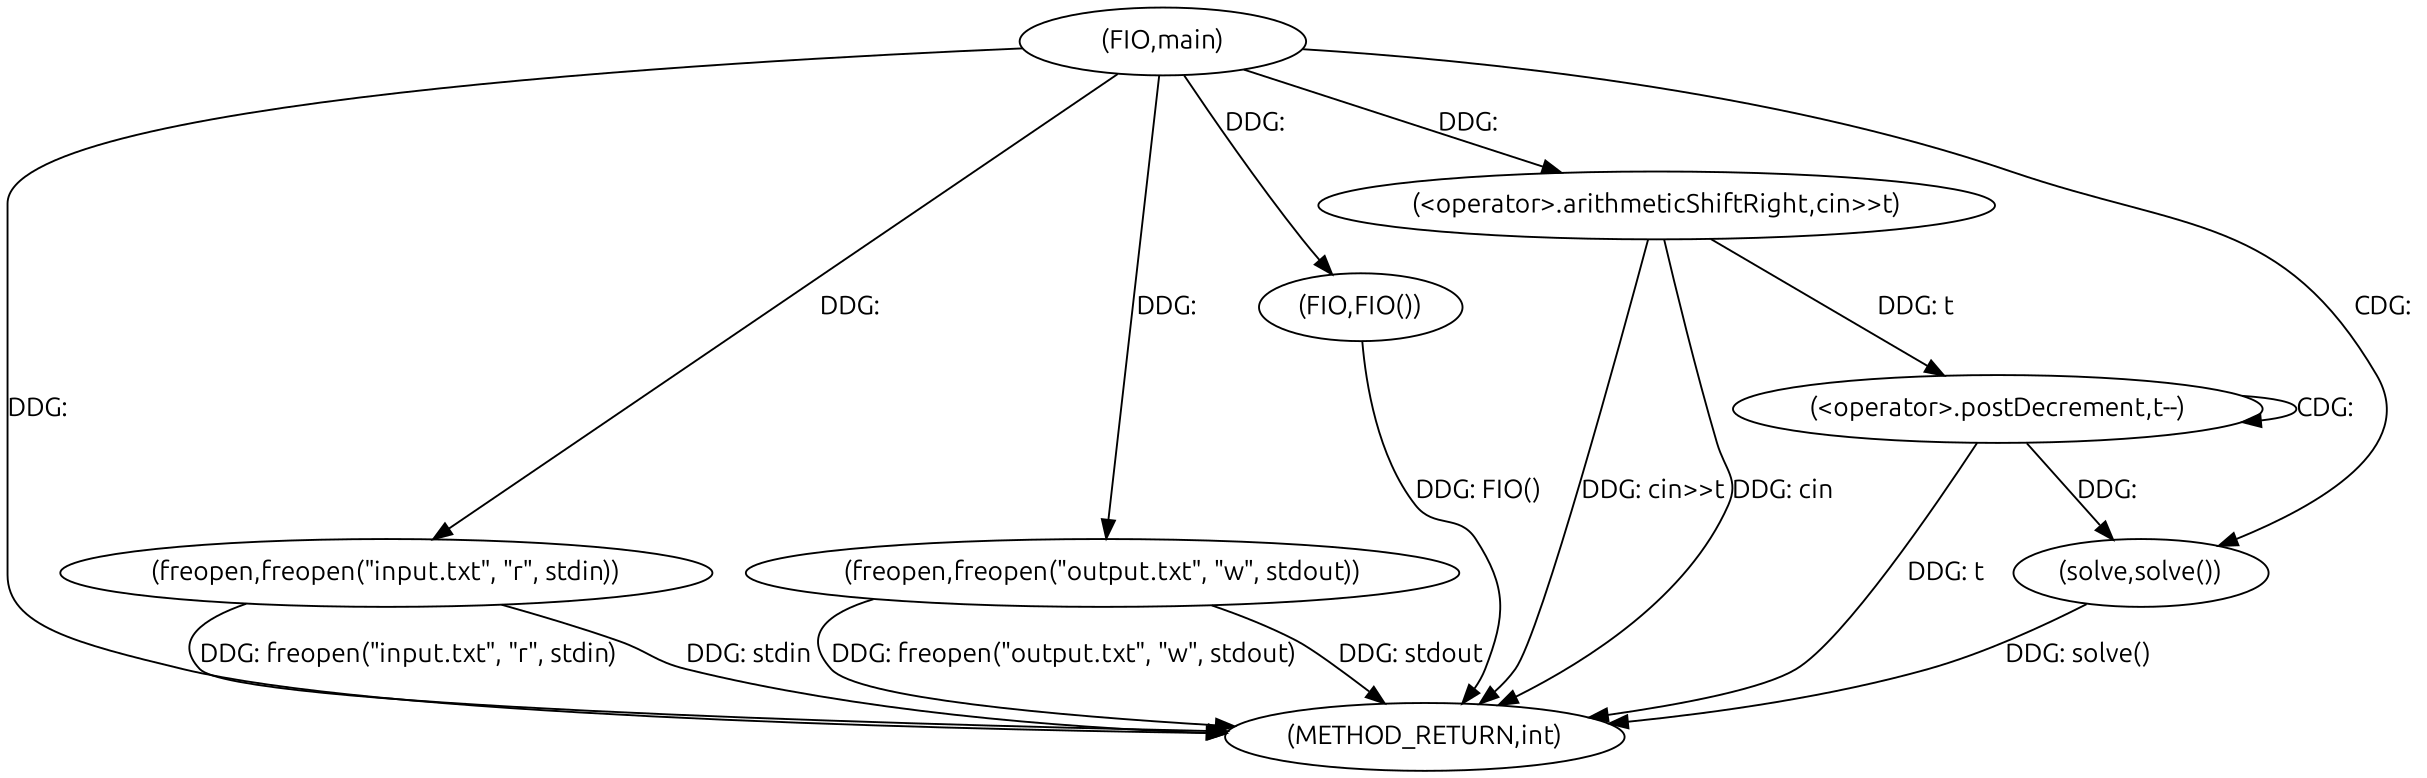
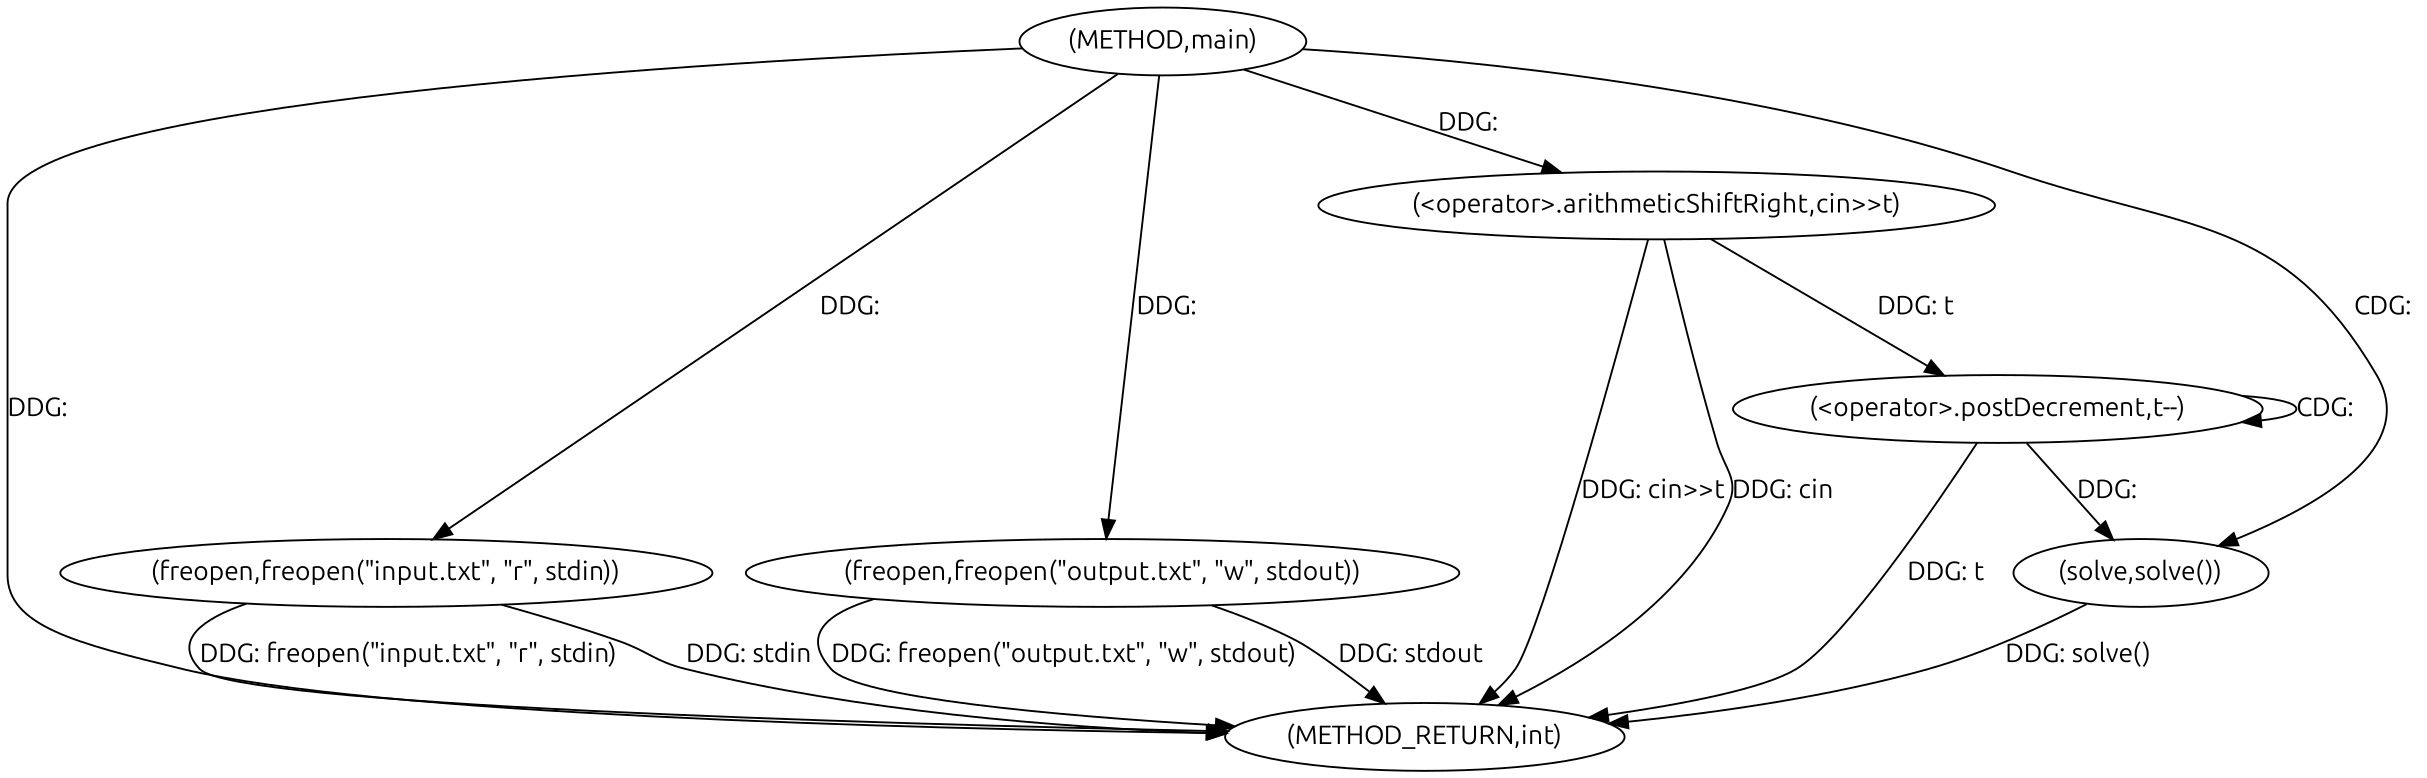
(1163, 41) -> (1163, 41)
(1361, 307) -> none
